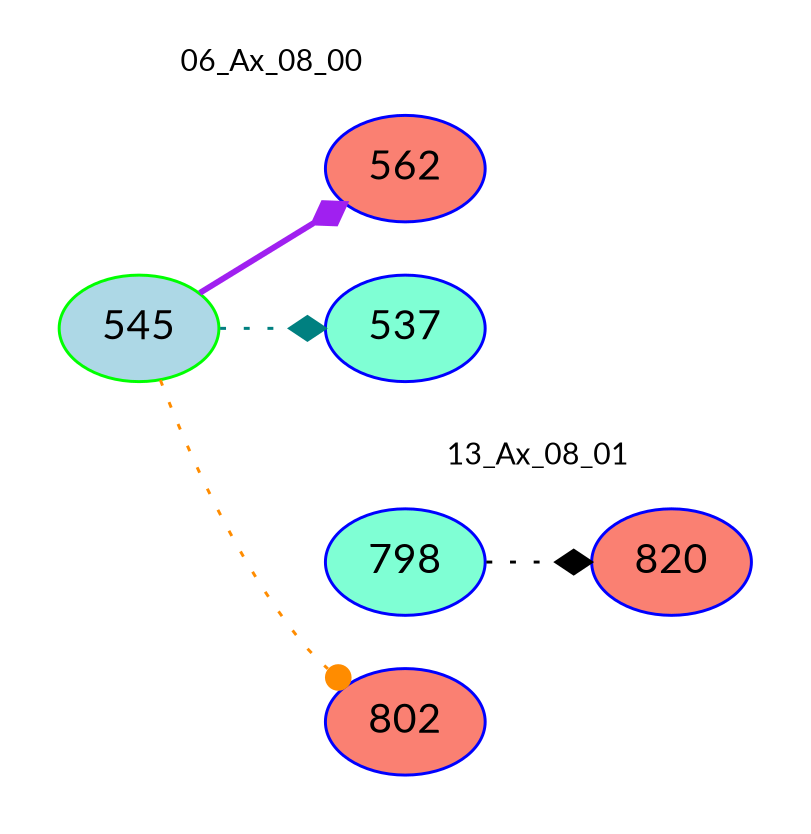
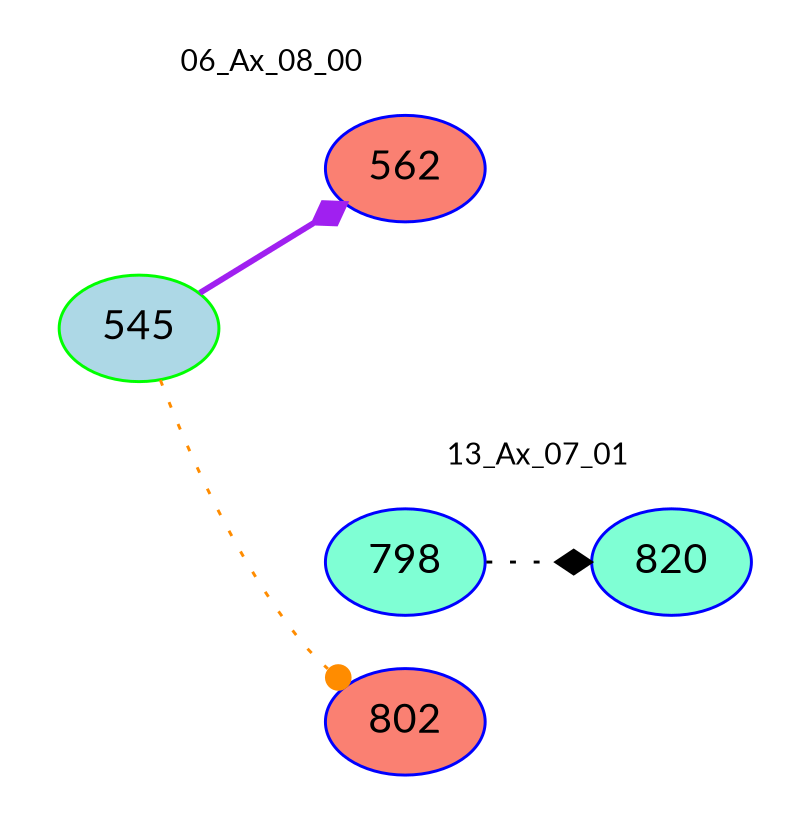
(405, 328) -> none
(538, 457) -> (538, 457)
(672, 562) -> (672, 562)
